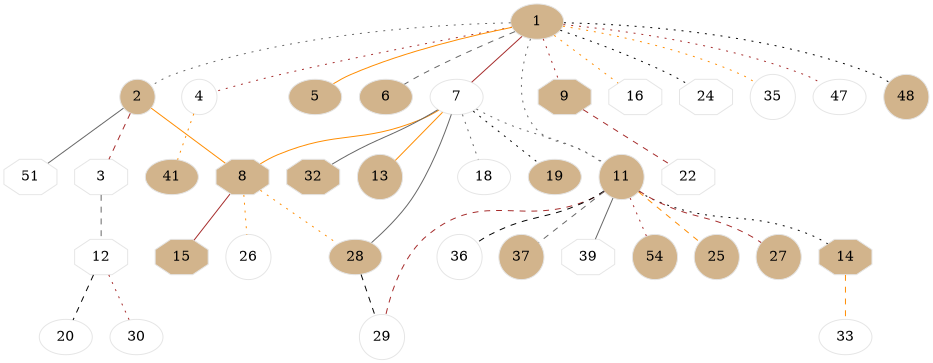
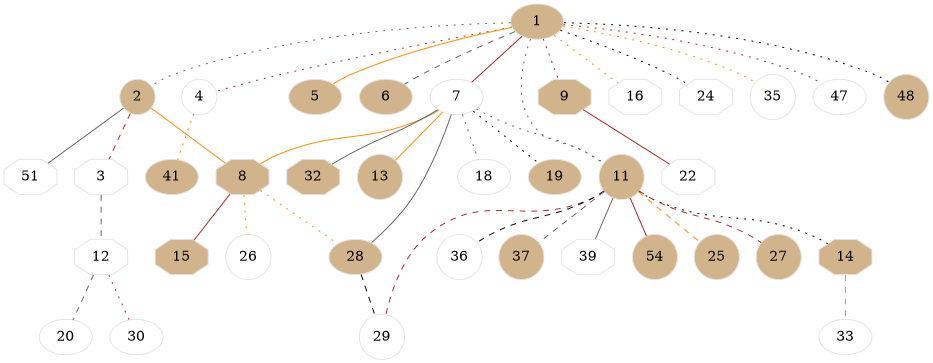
(626, 137) -> (626, 137)
(638, 217) -> (638, 217)
(83, 297) -> (83, 297)
